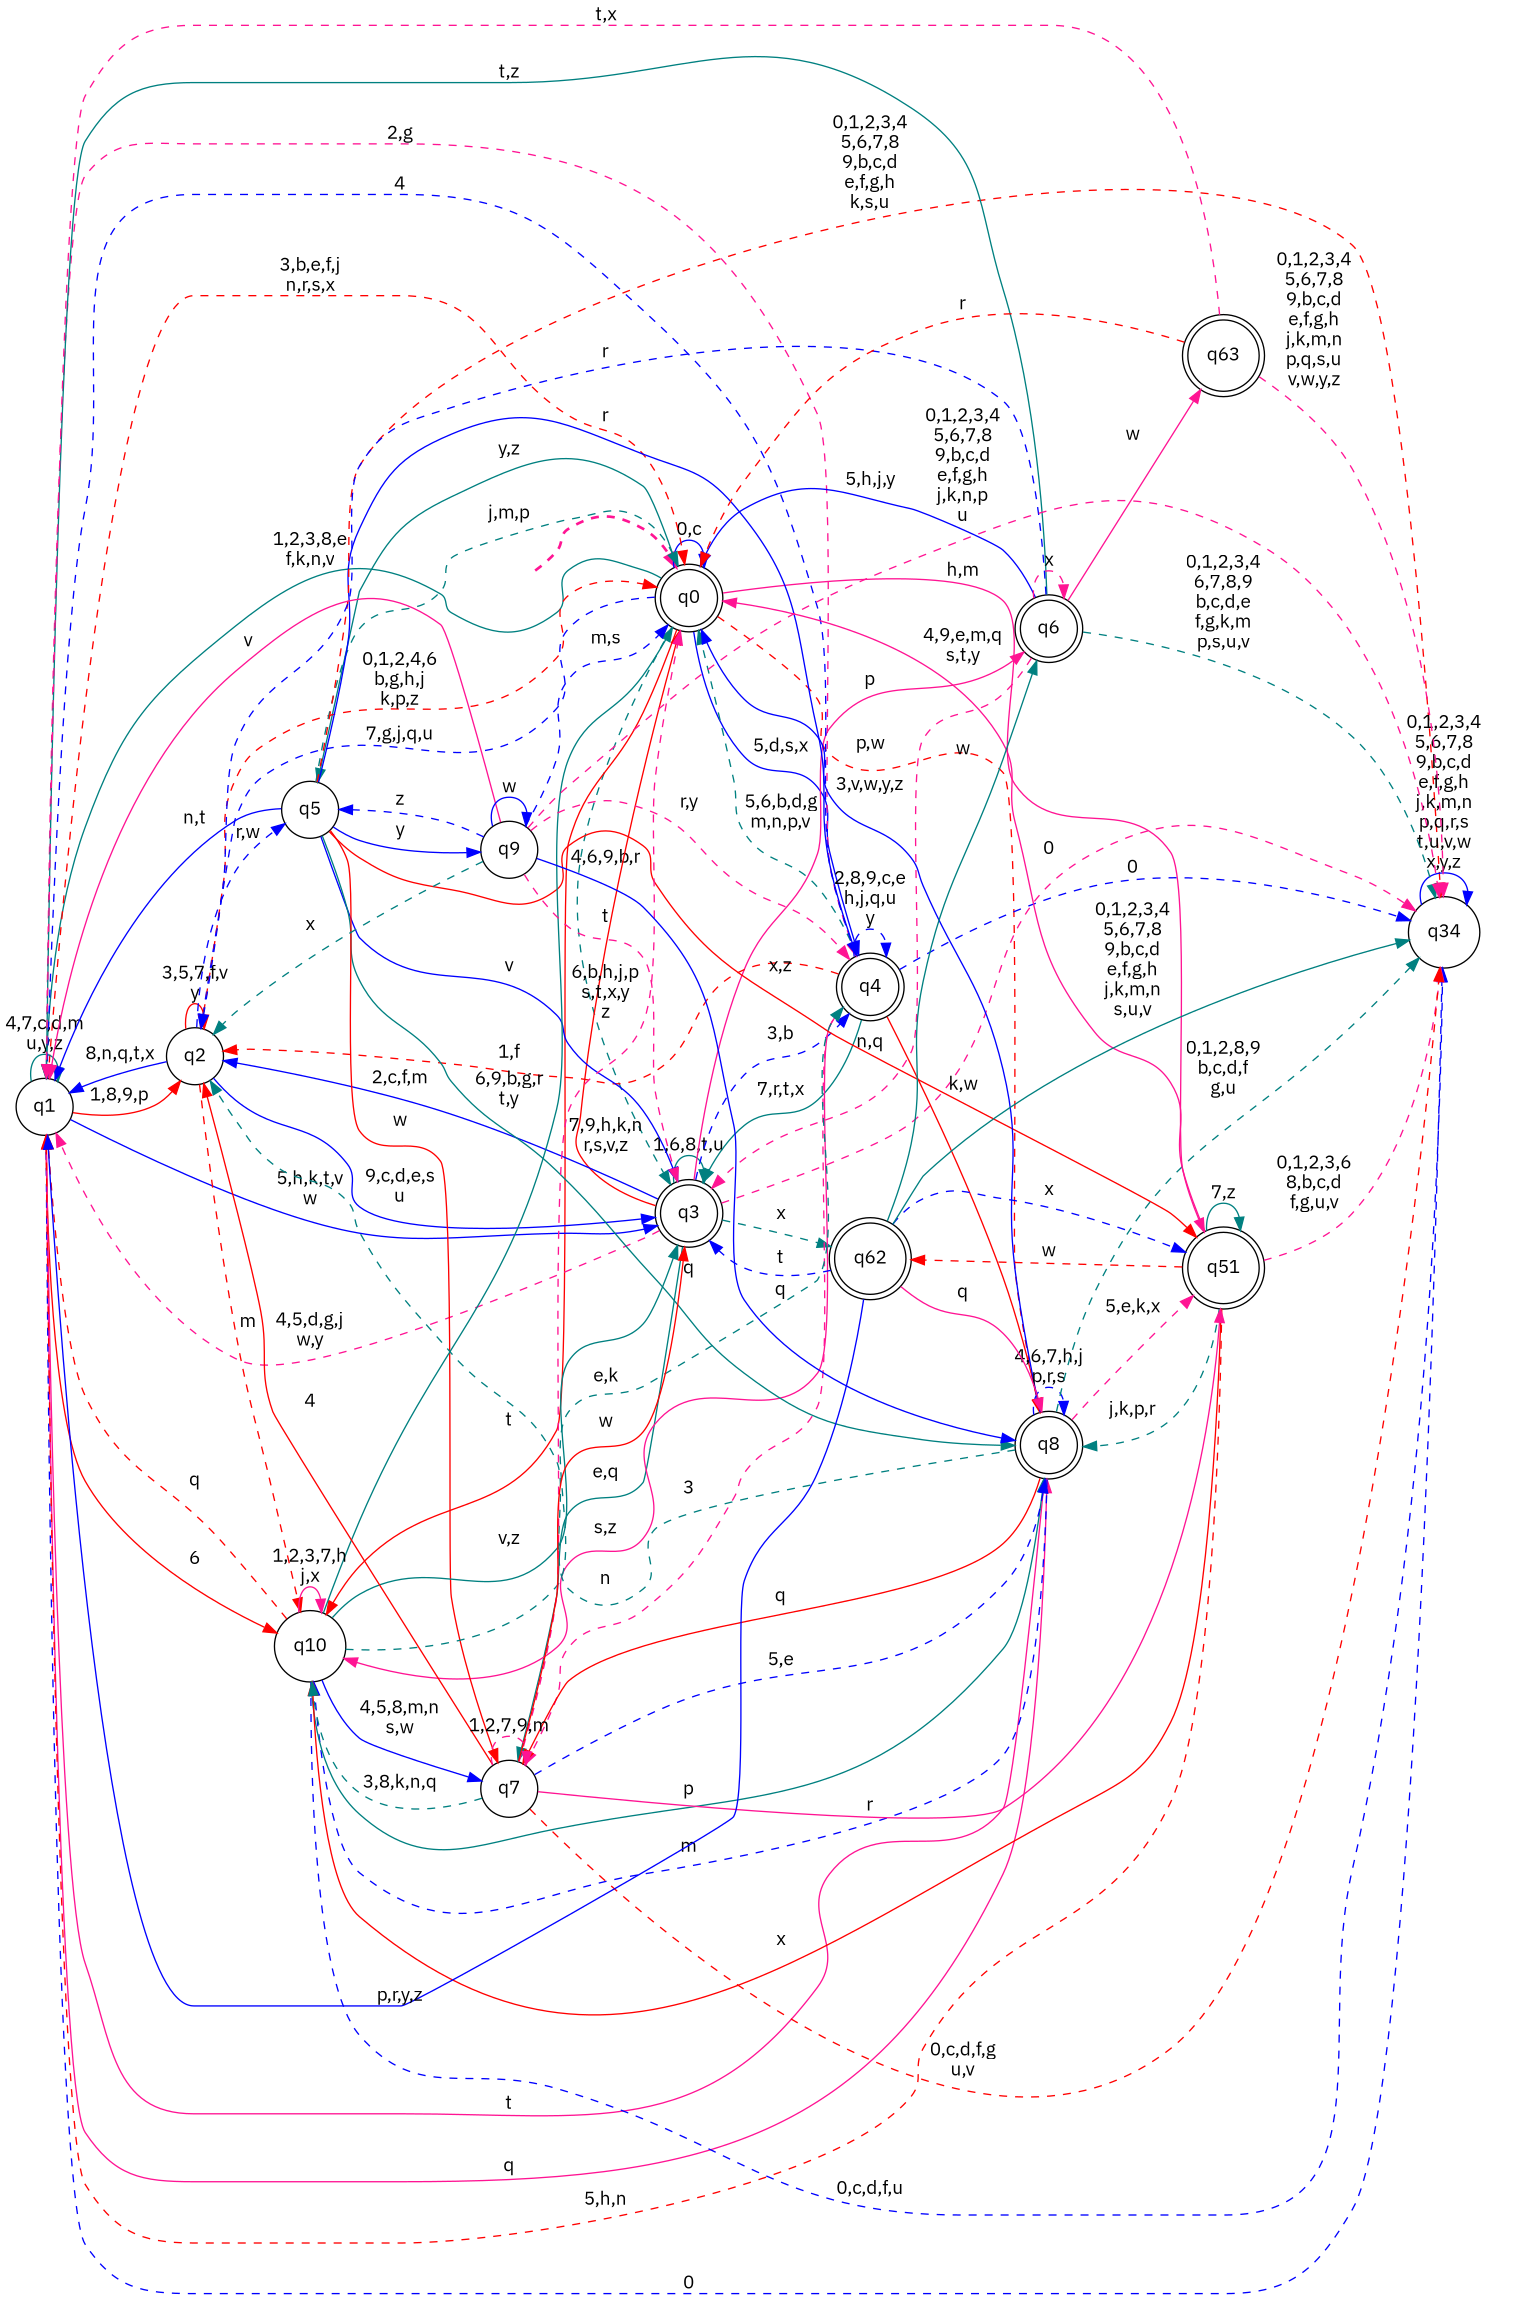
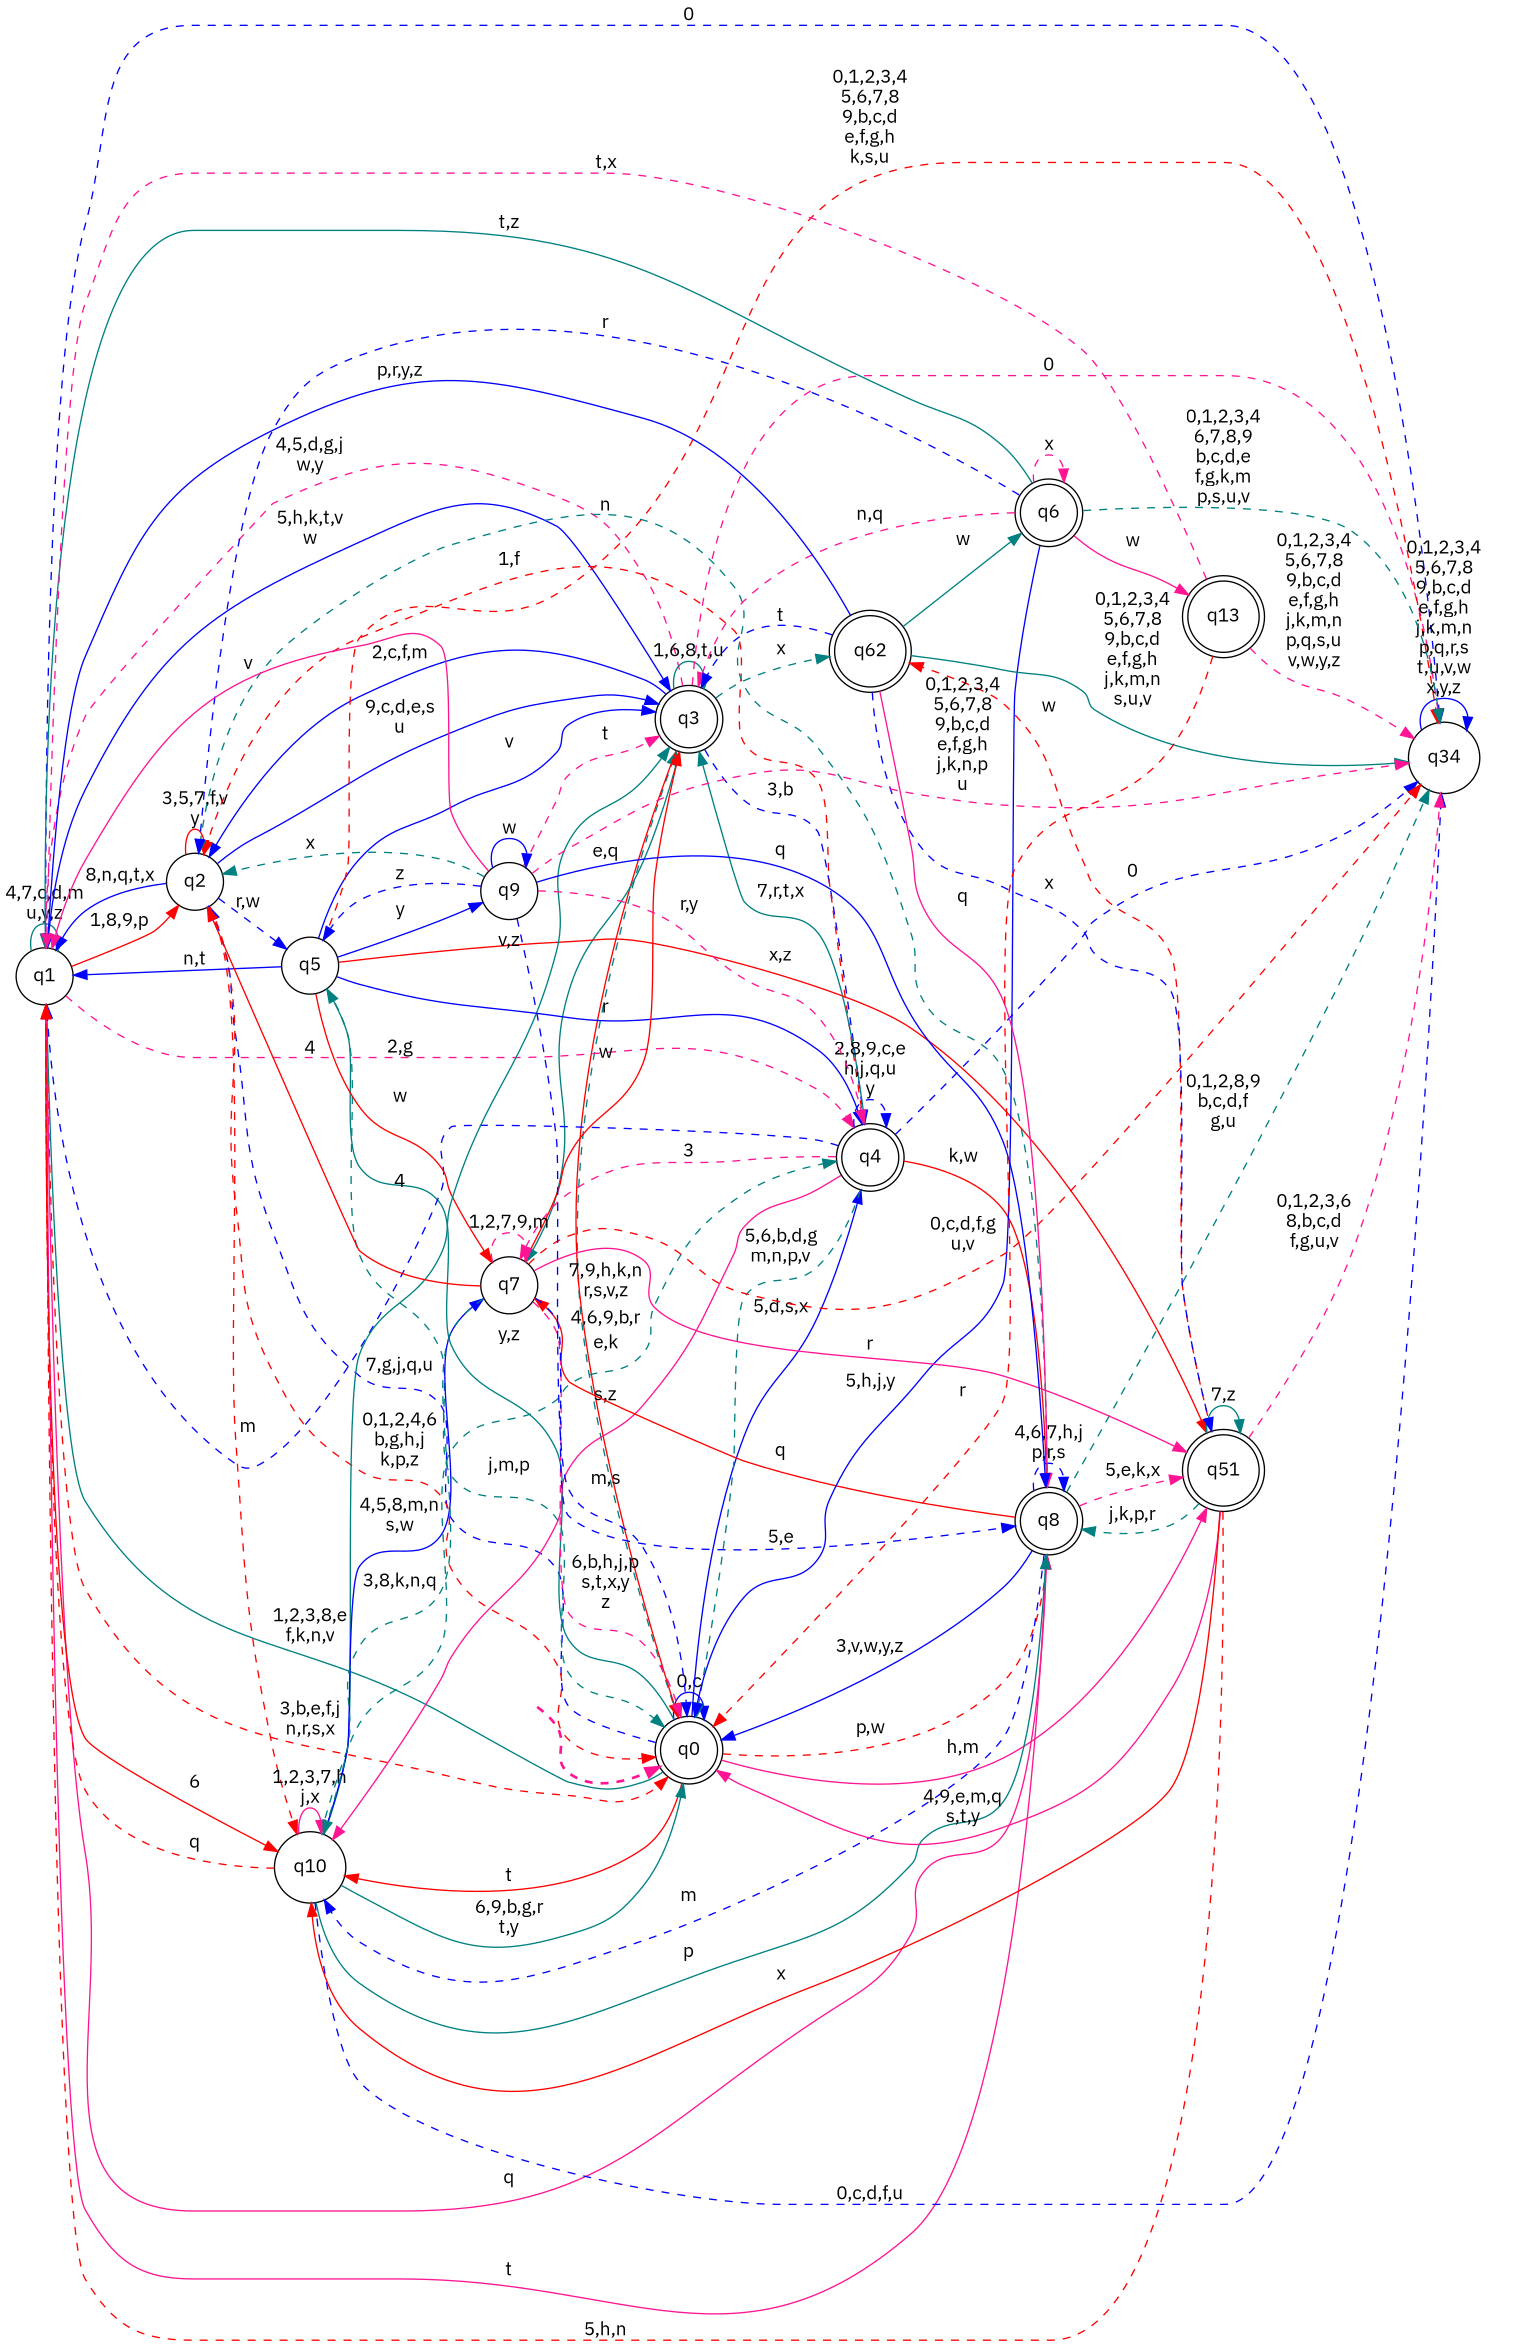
(1223, 356) -> (1223, 617)
(813, 866) -> none
(599, 1214) -> none
